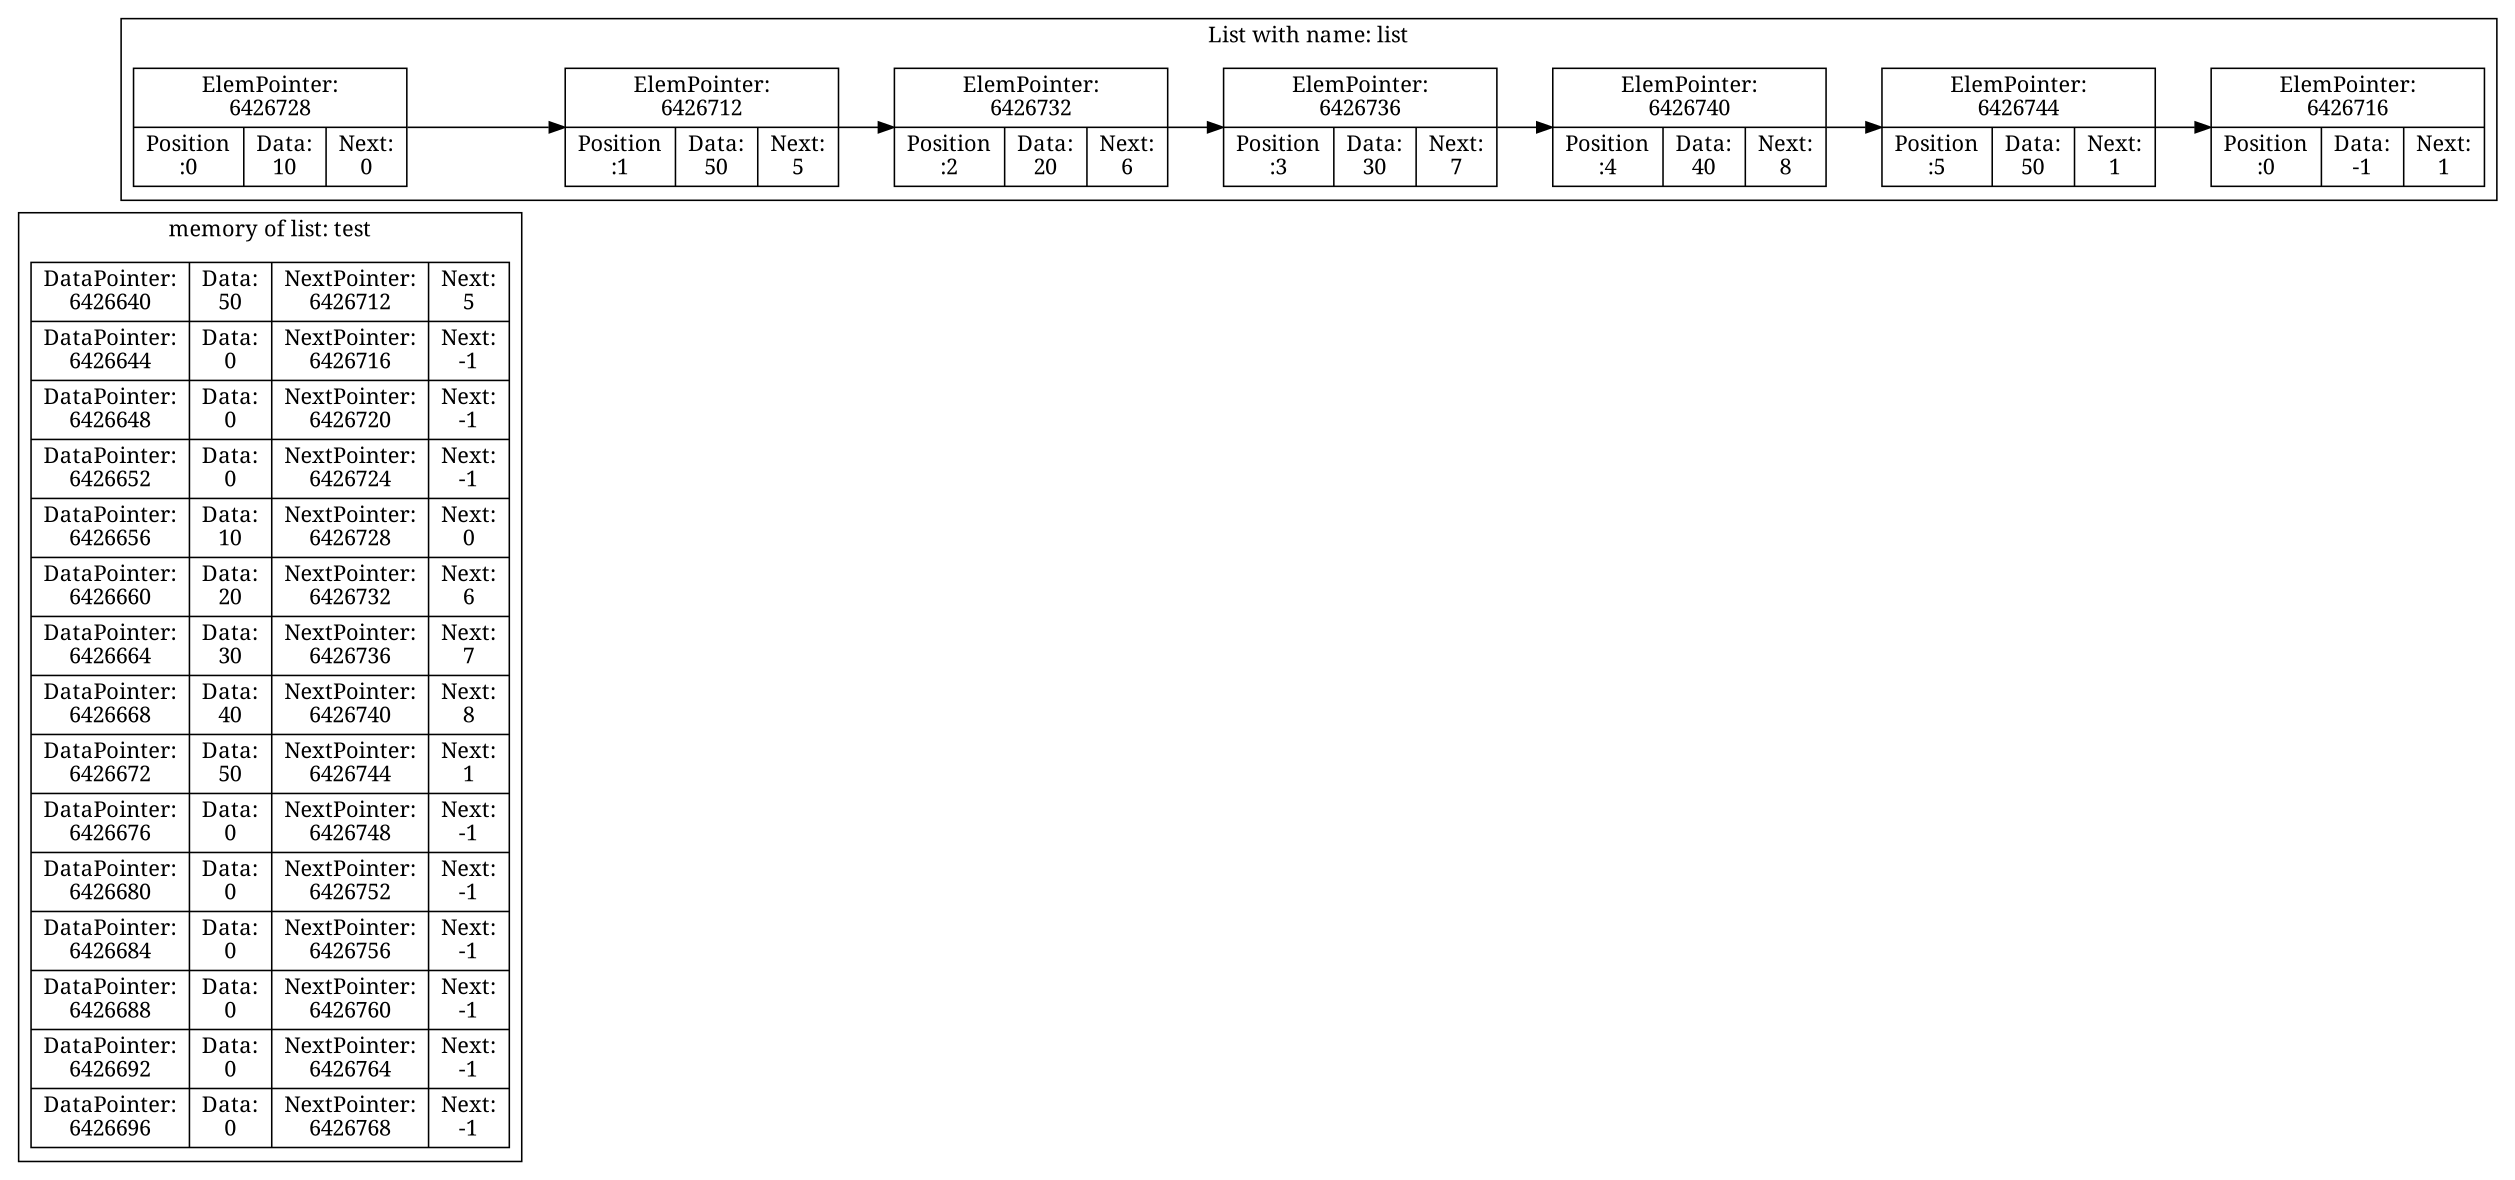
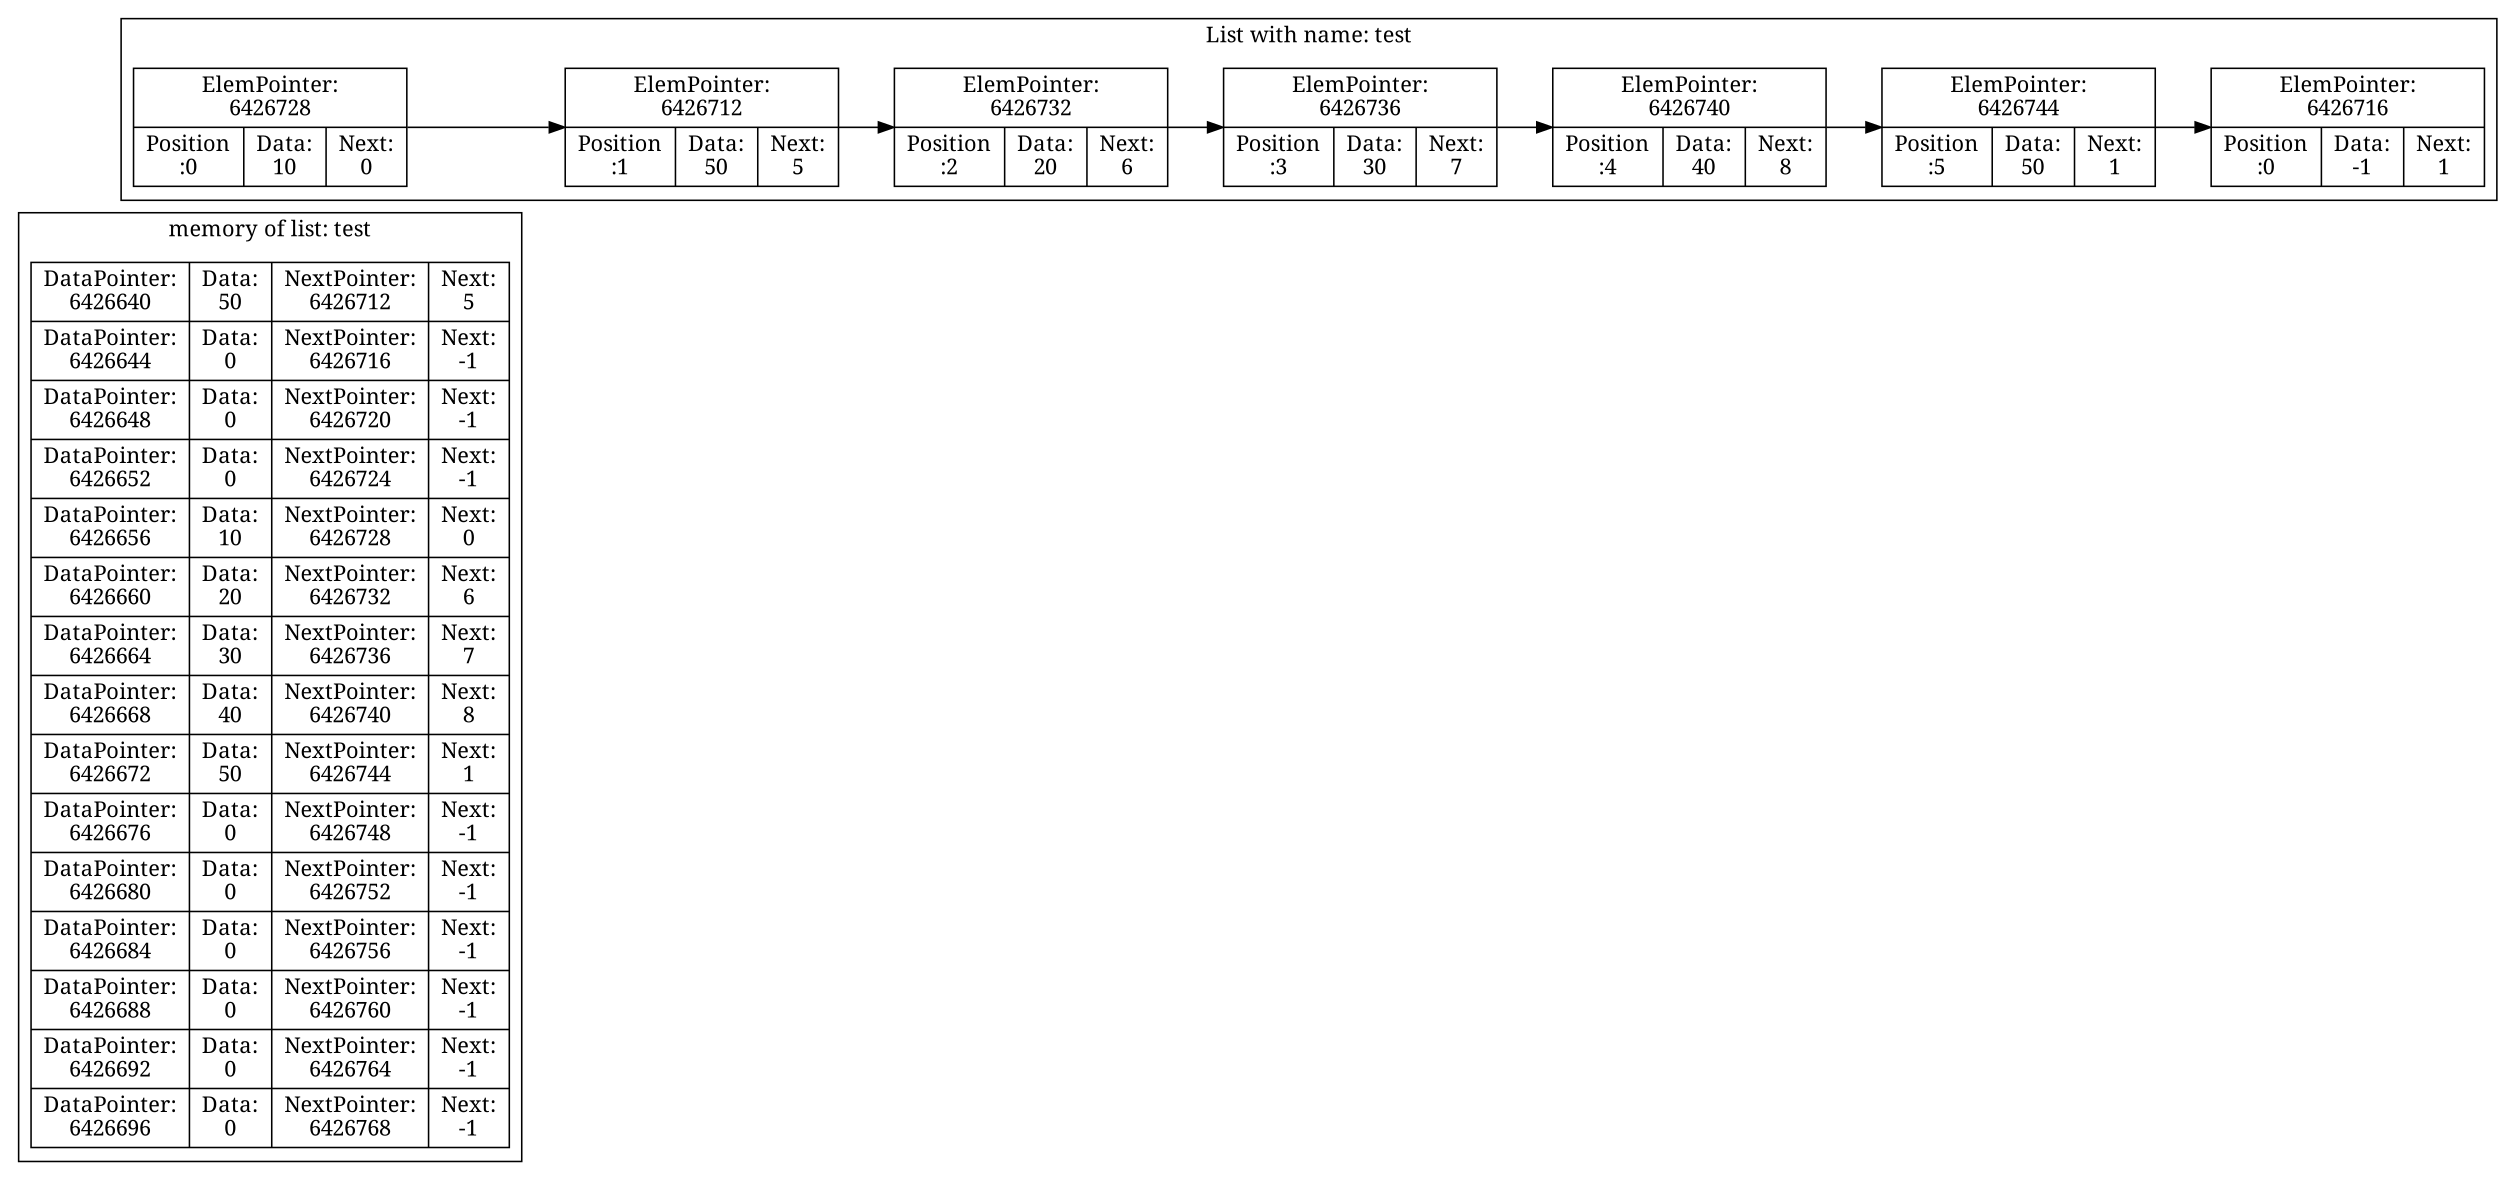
(1309, 36) -> (1309, 36)
